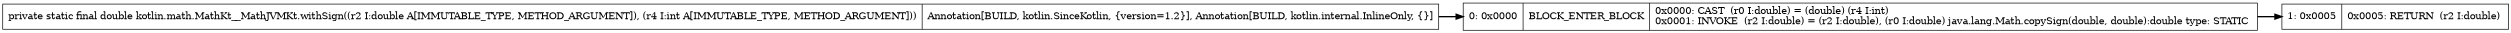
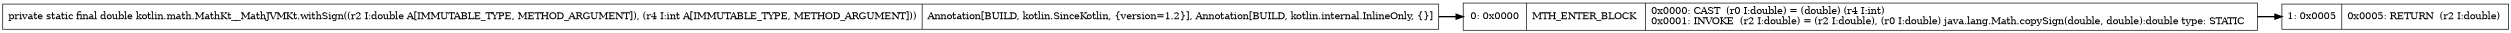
(1586, 16) -> (1584, 16)
